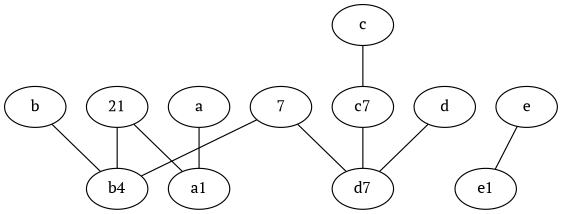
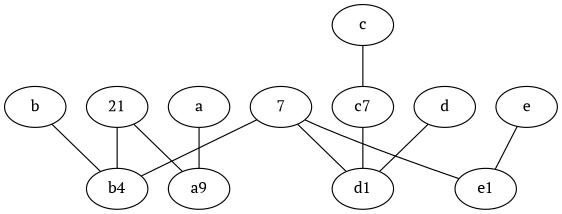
none -> (381, 151)
(199, 189) -> (199, 189)
(363, 189) -> (363, 189)
